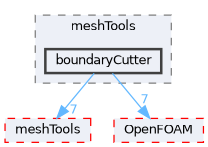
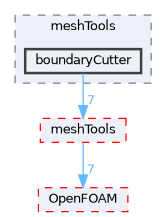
(127, 91) -> (83, 159)
